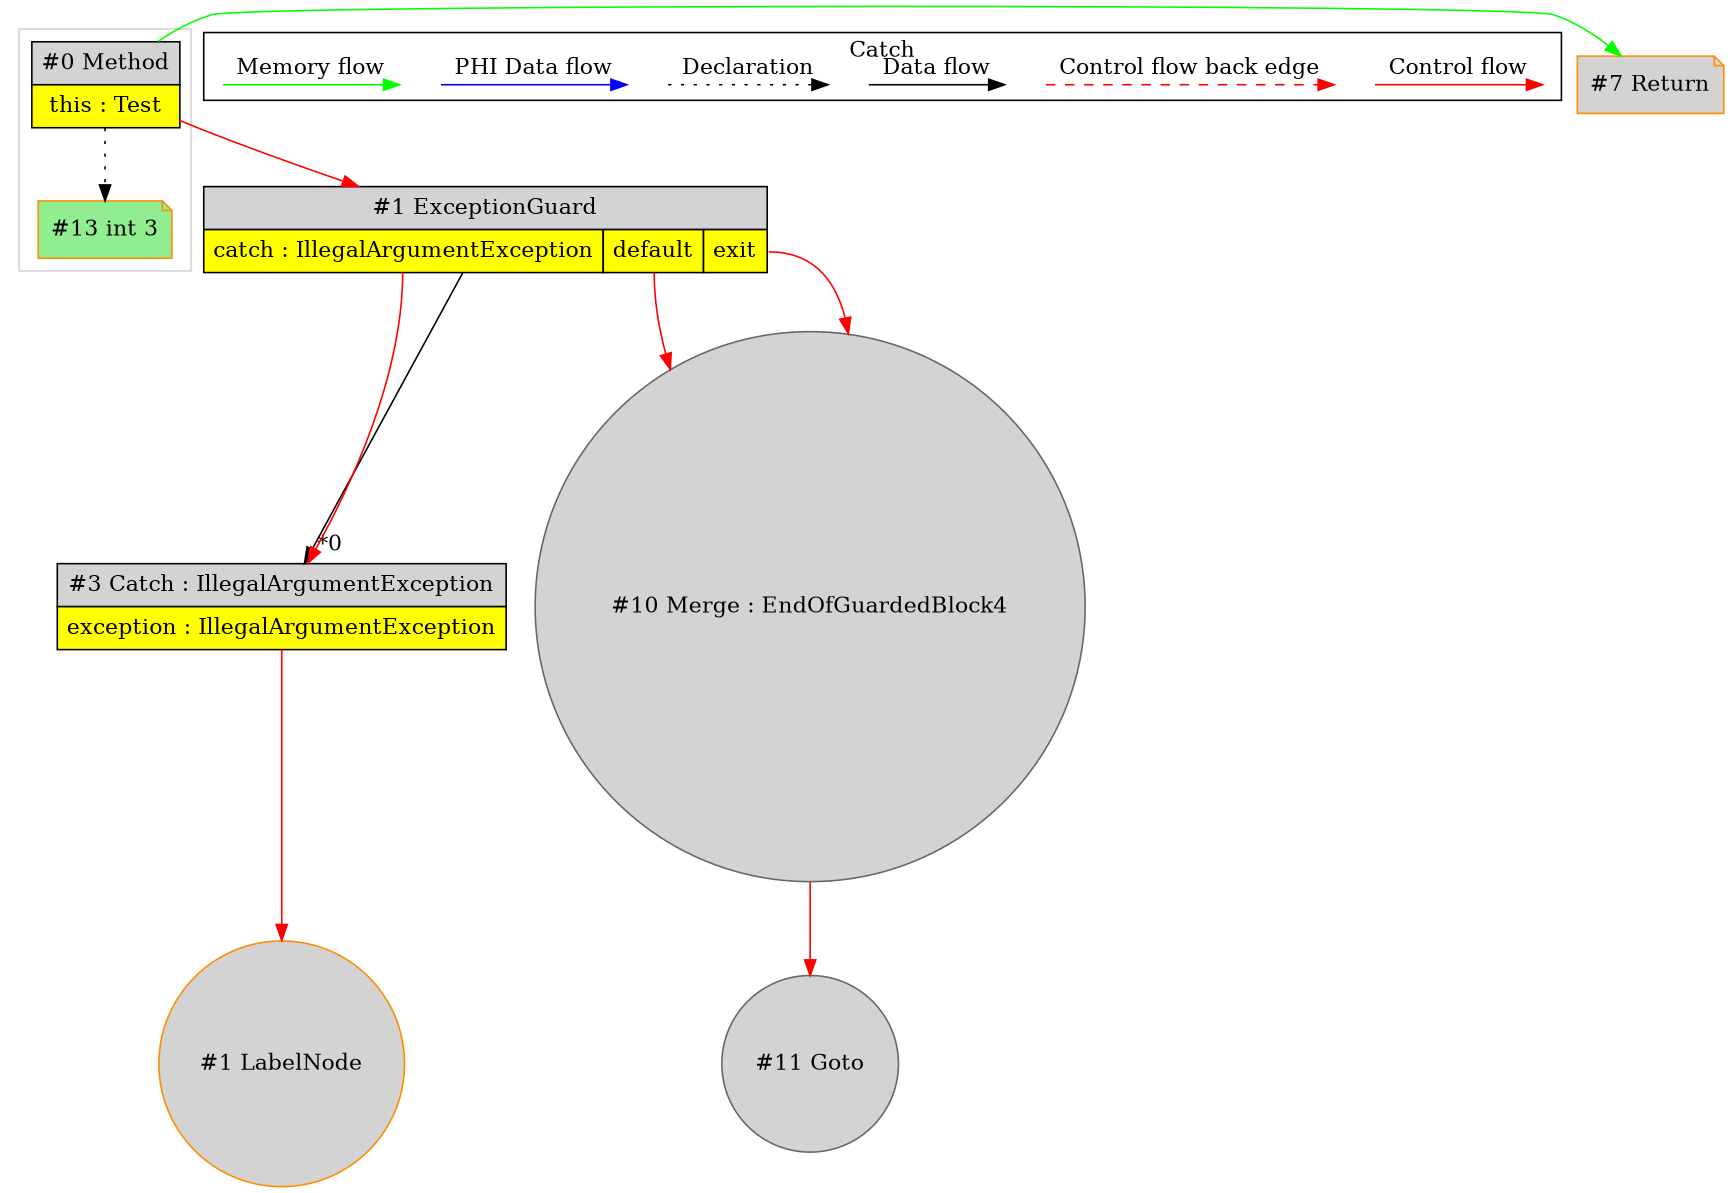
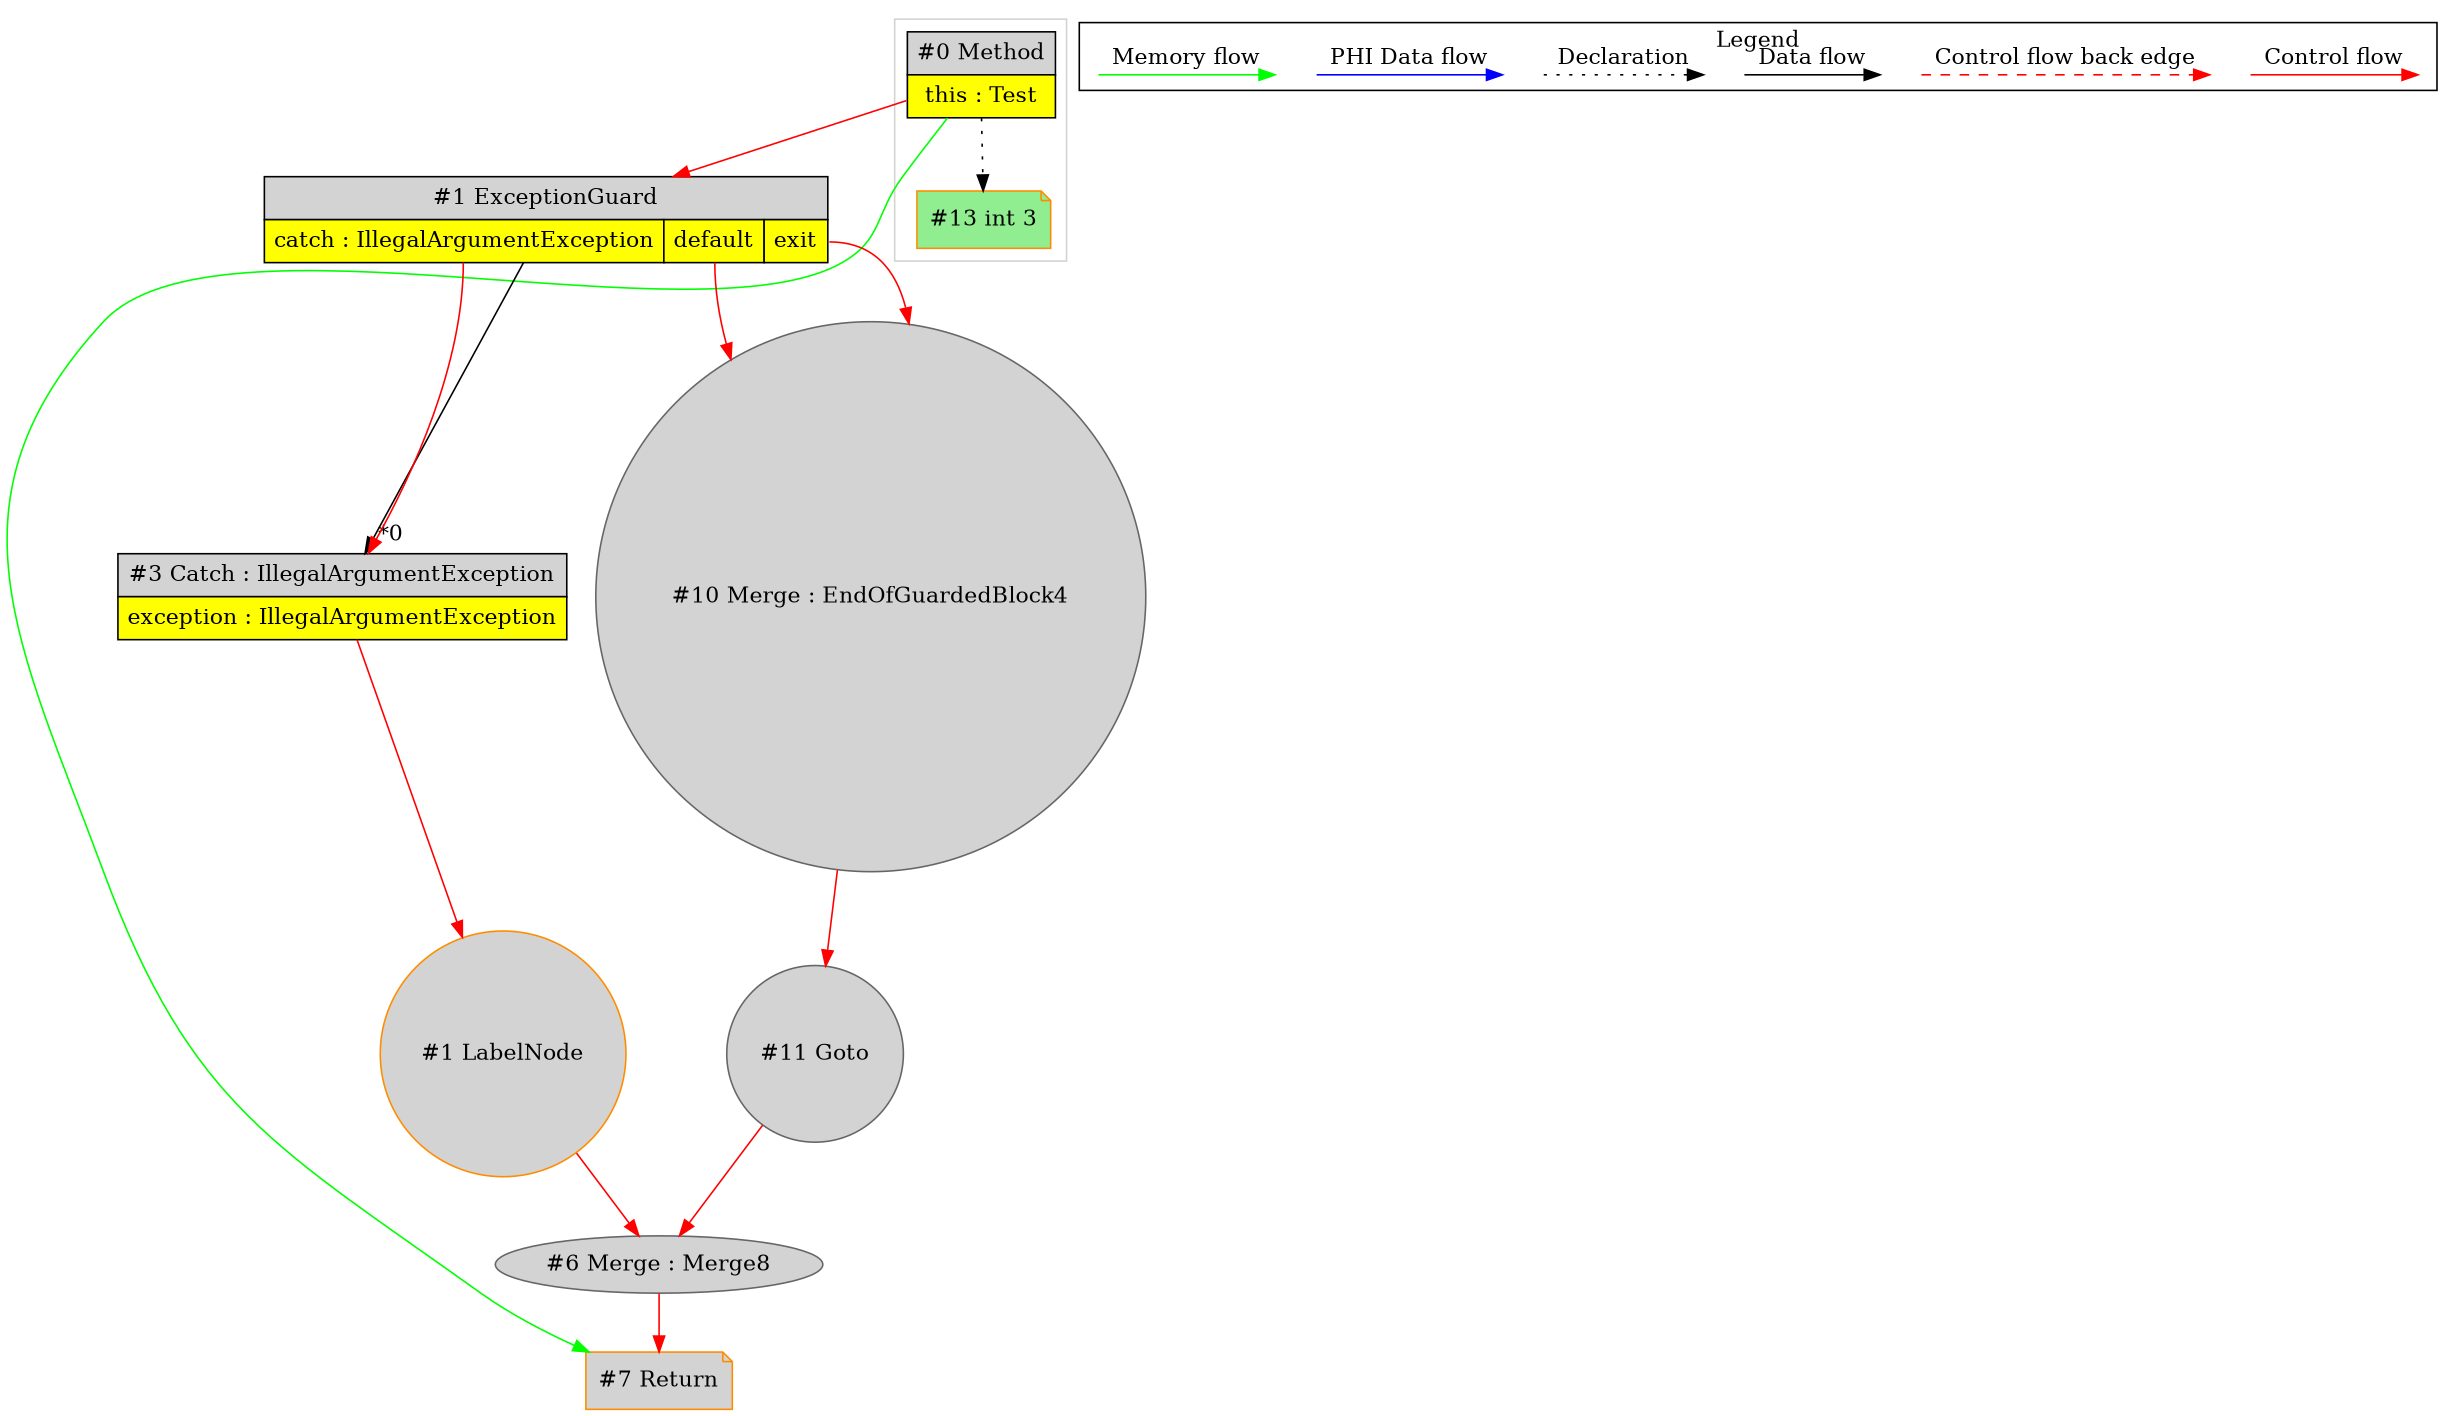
(883, 51) -> (1758, 41)
none -> (659, 1265)
